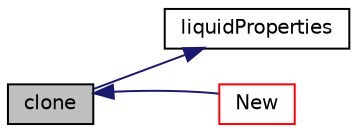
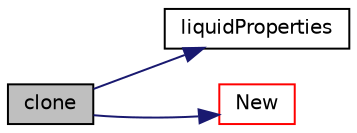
(166, 91) -> (146, 118)
